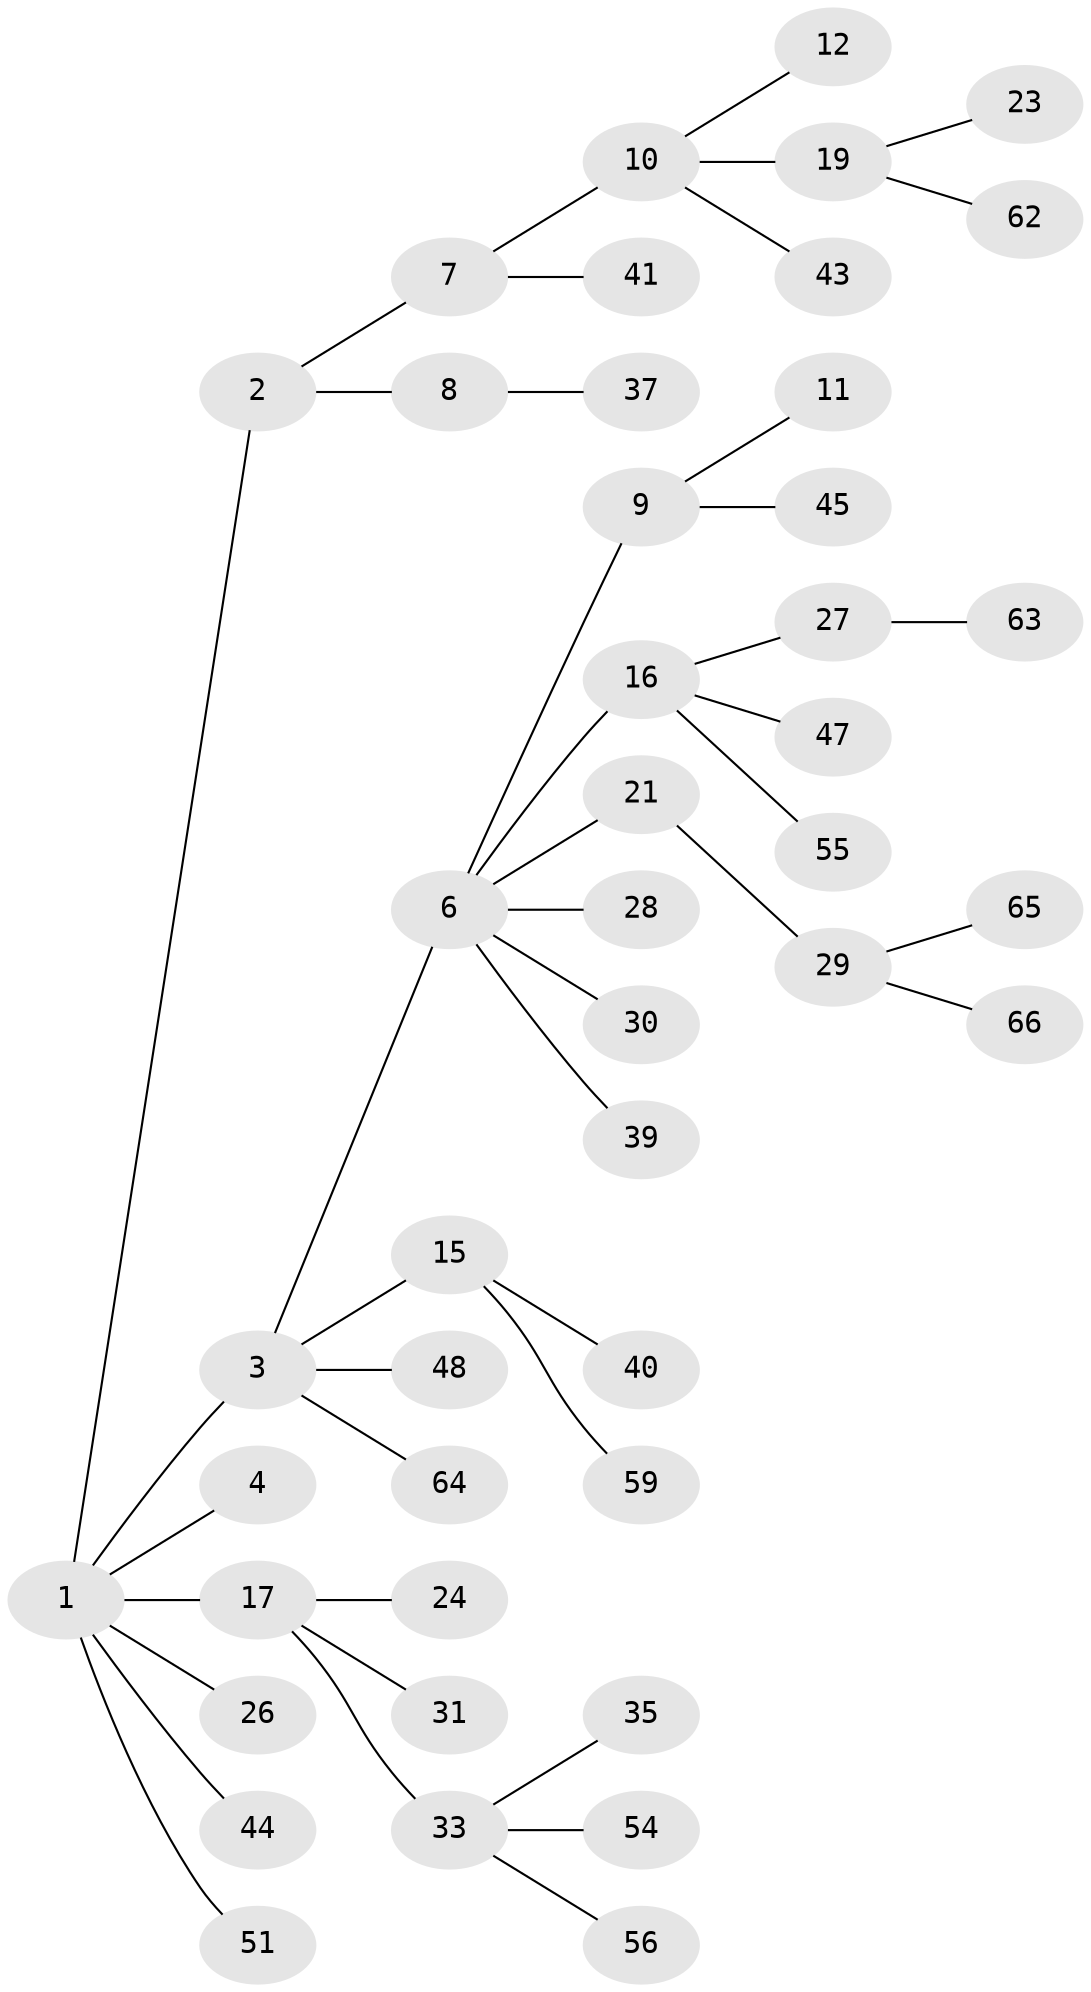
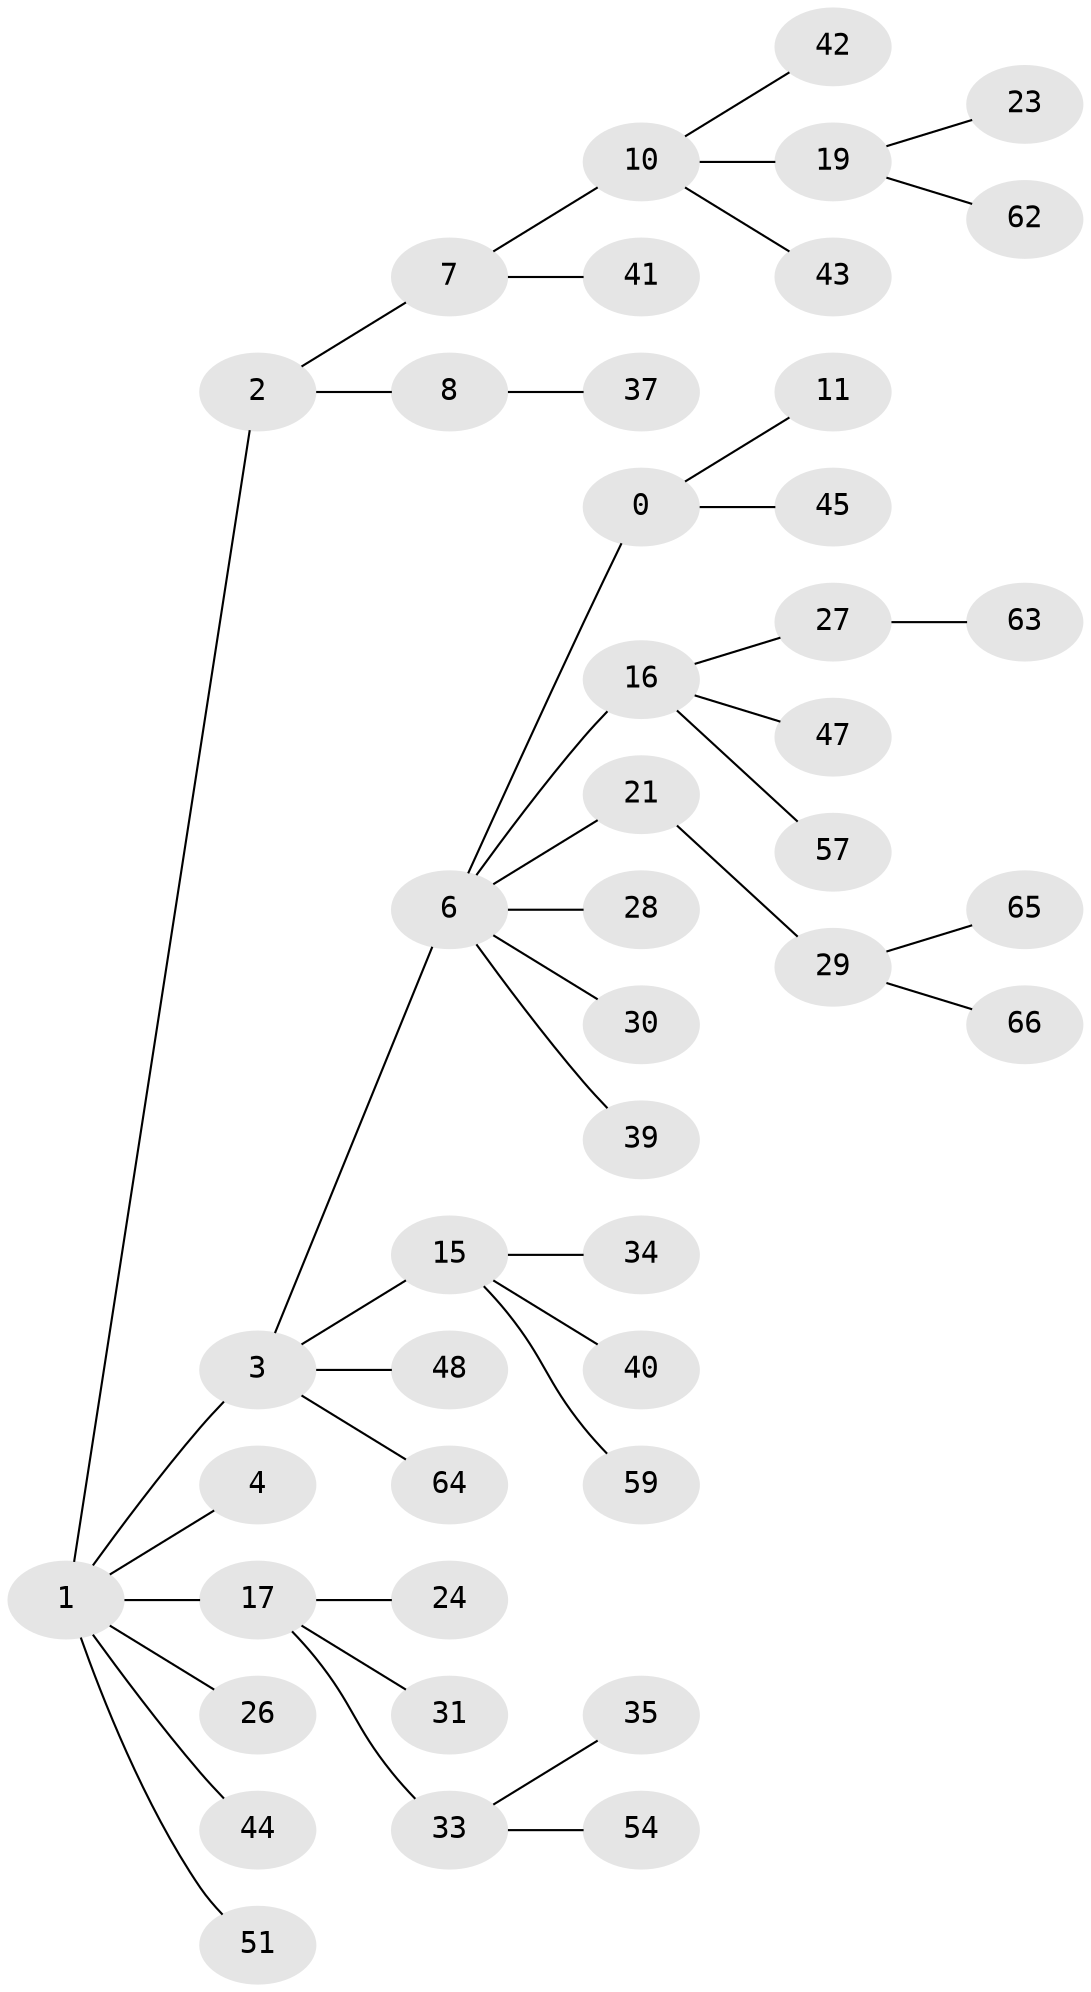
(833, 47) -> (833, 47)
(641, 507) -> (641, 507)
(833, 852) -> (833, 852)
none -> (641, 1255)
(641, 1945) -> none
